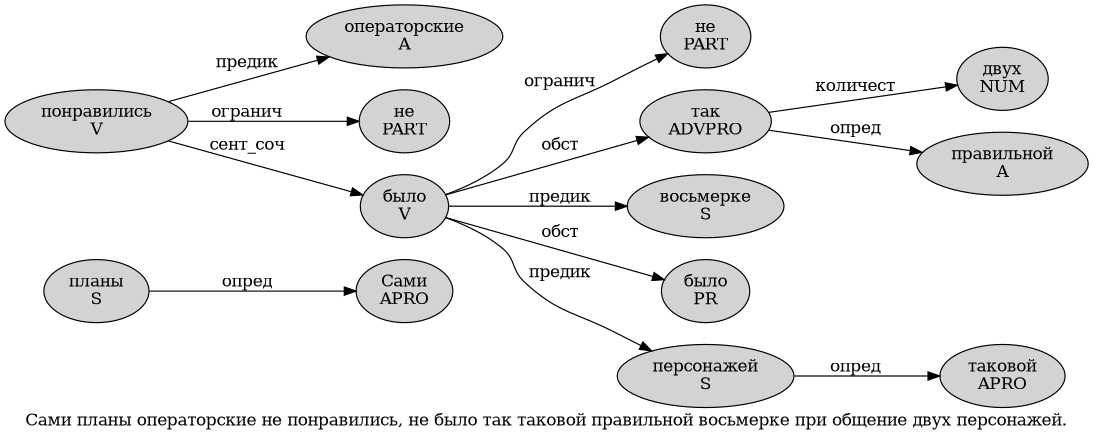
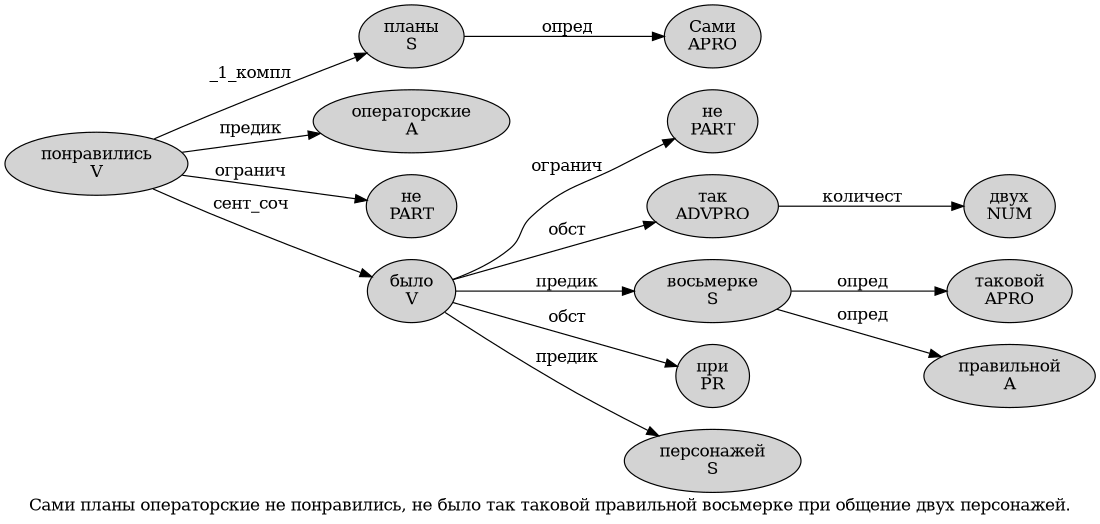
none -> (254, 97)
(839, 140) -> (853, 331)
(706, 291) -> (713, 376)
(861, 376) -> (863, 291)
